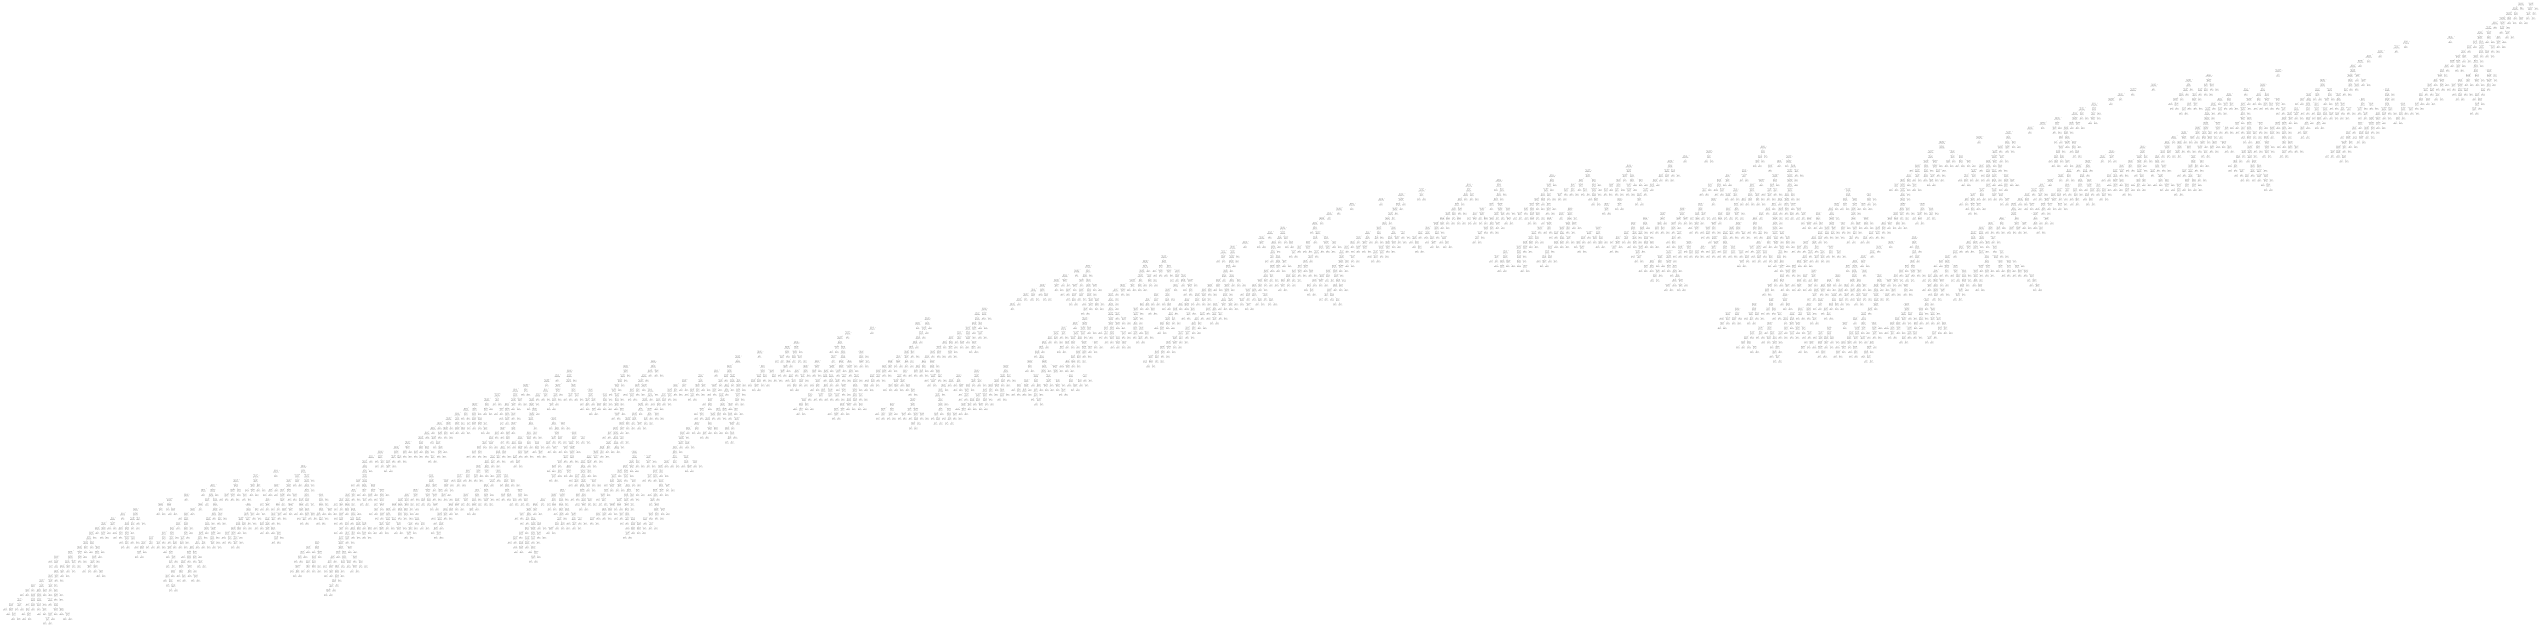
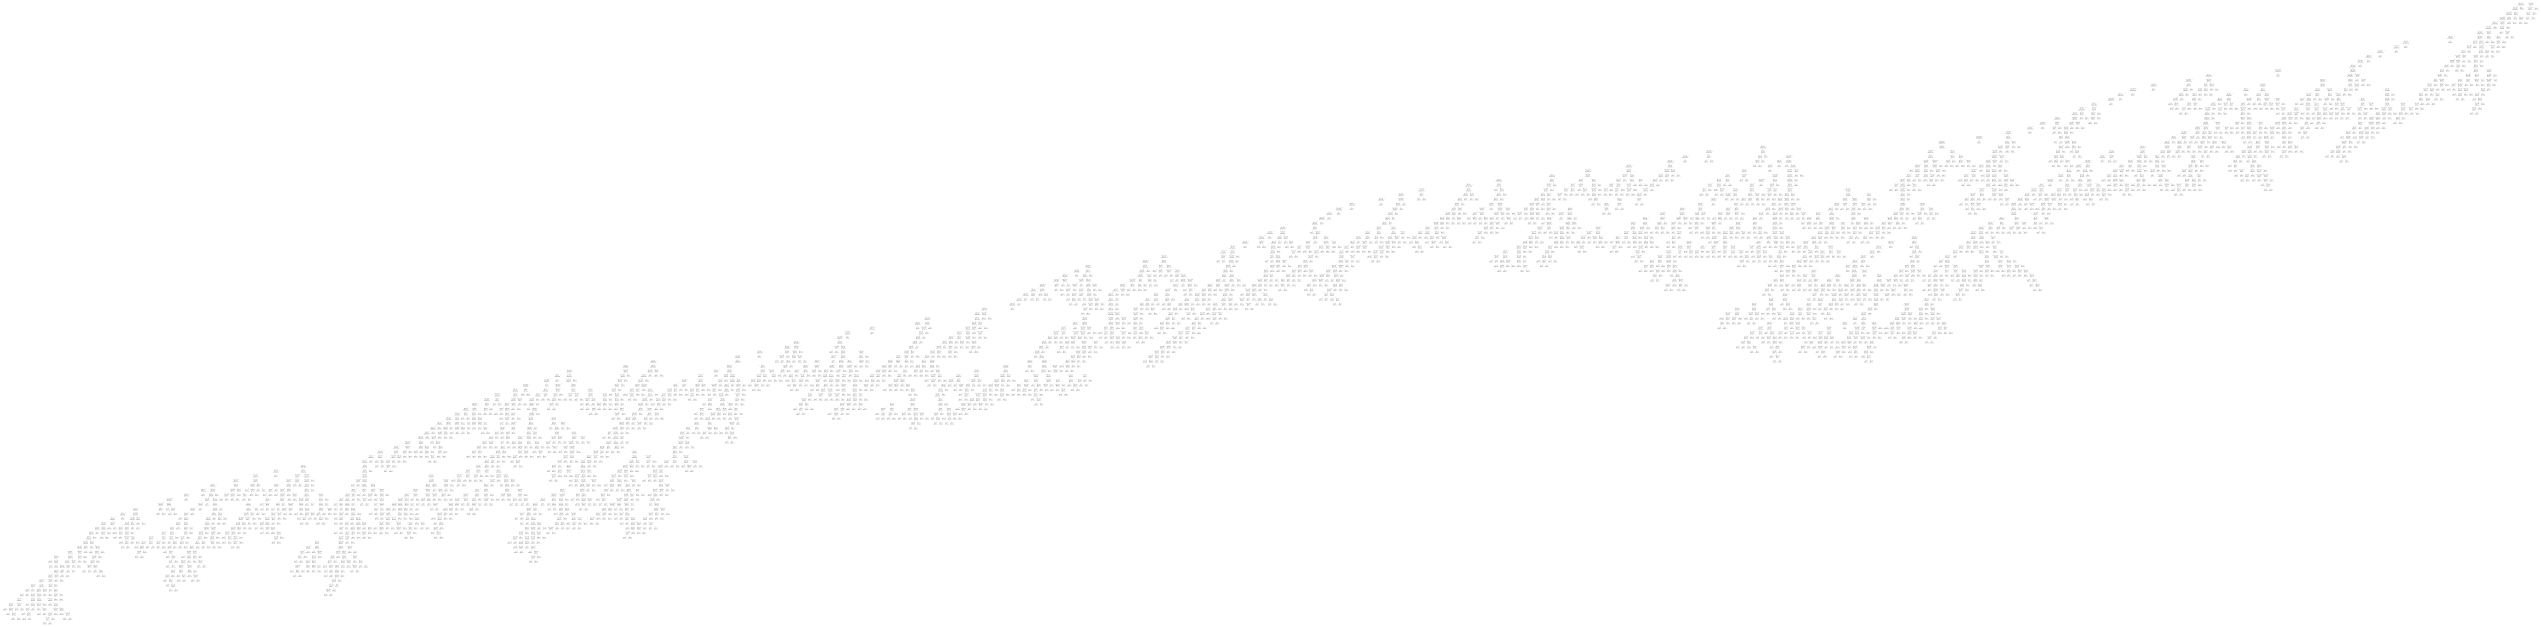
none -> (529, 428)
